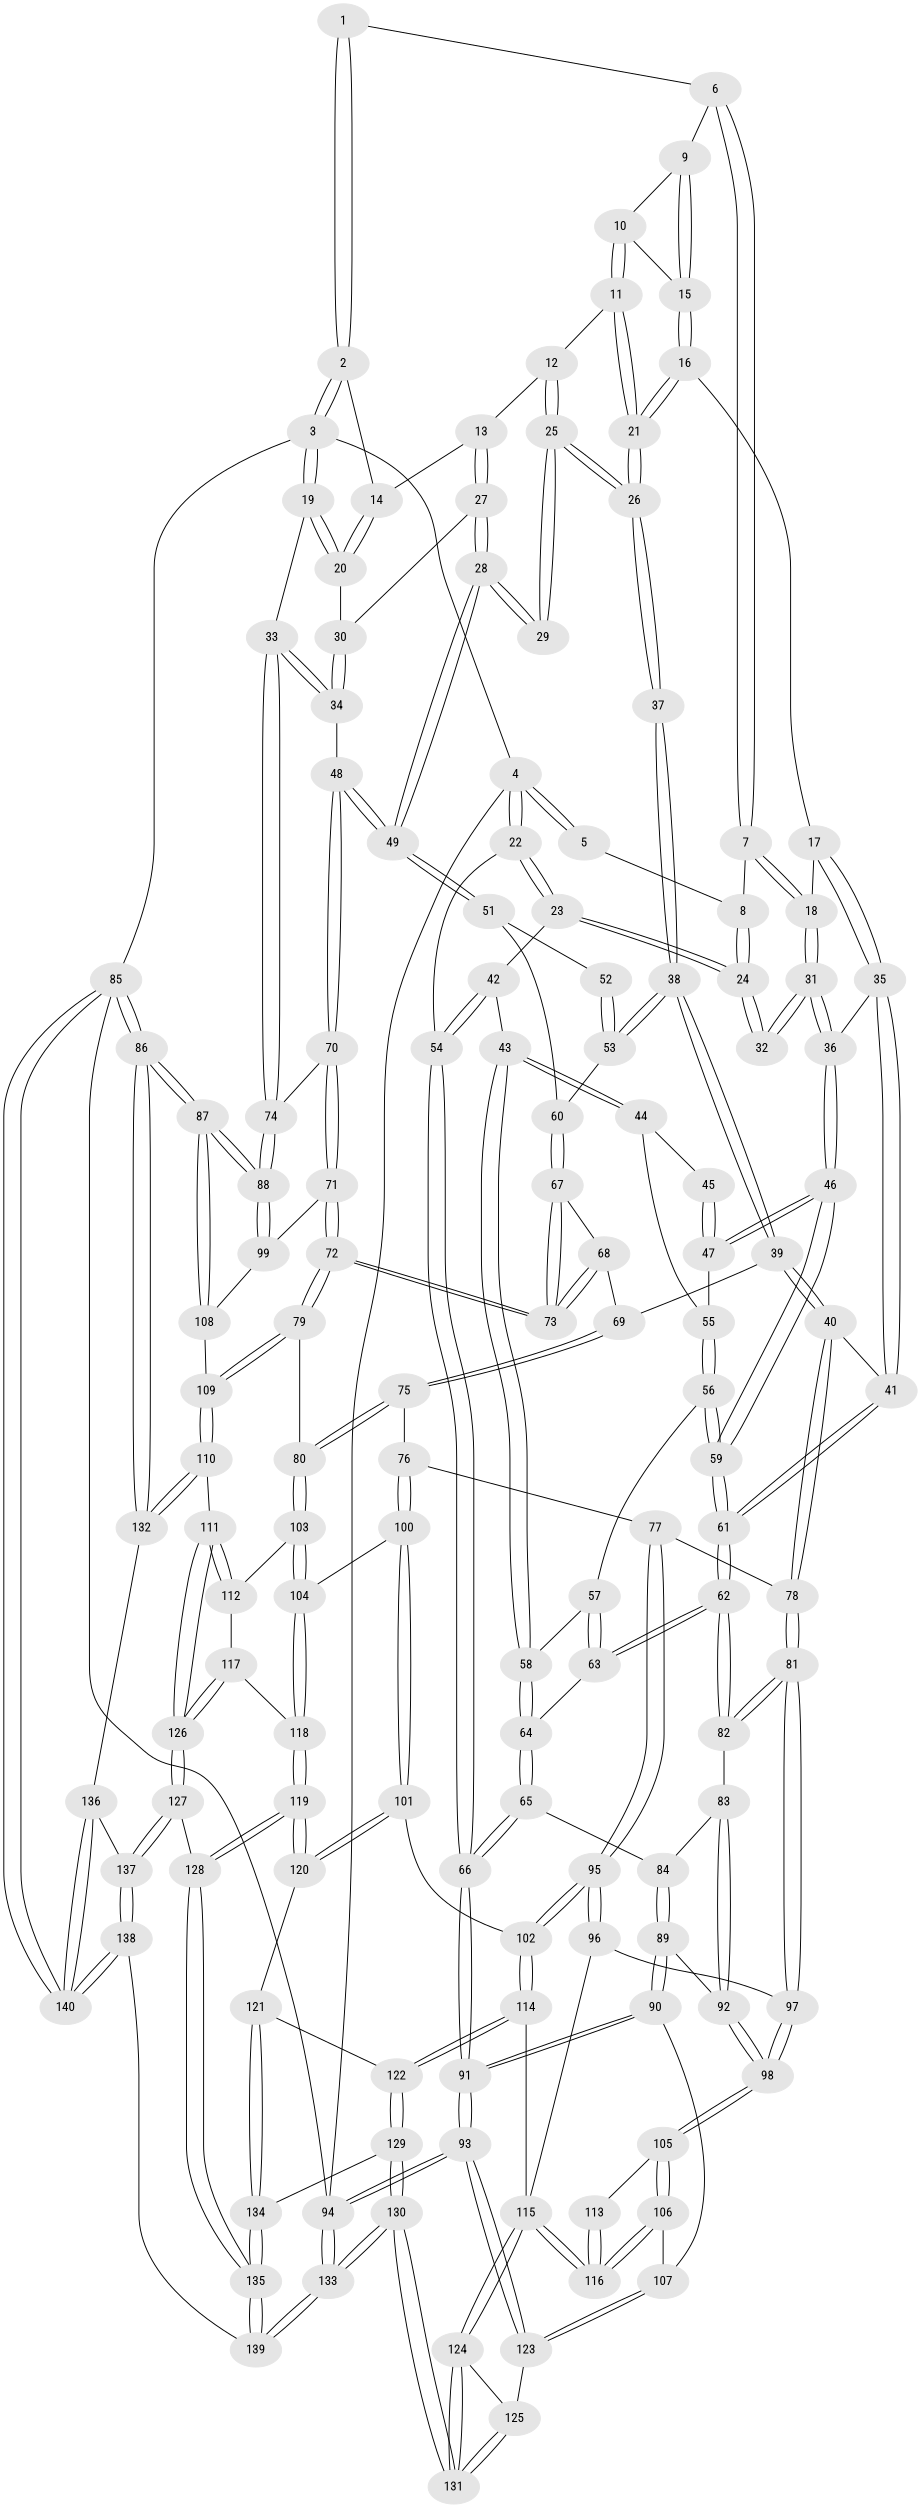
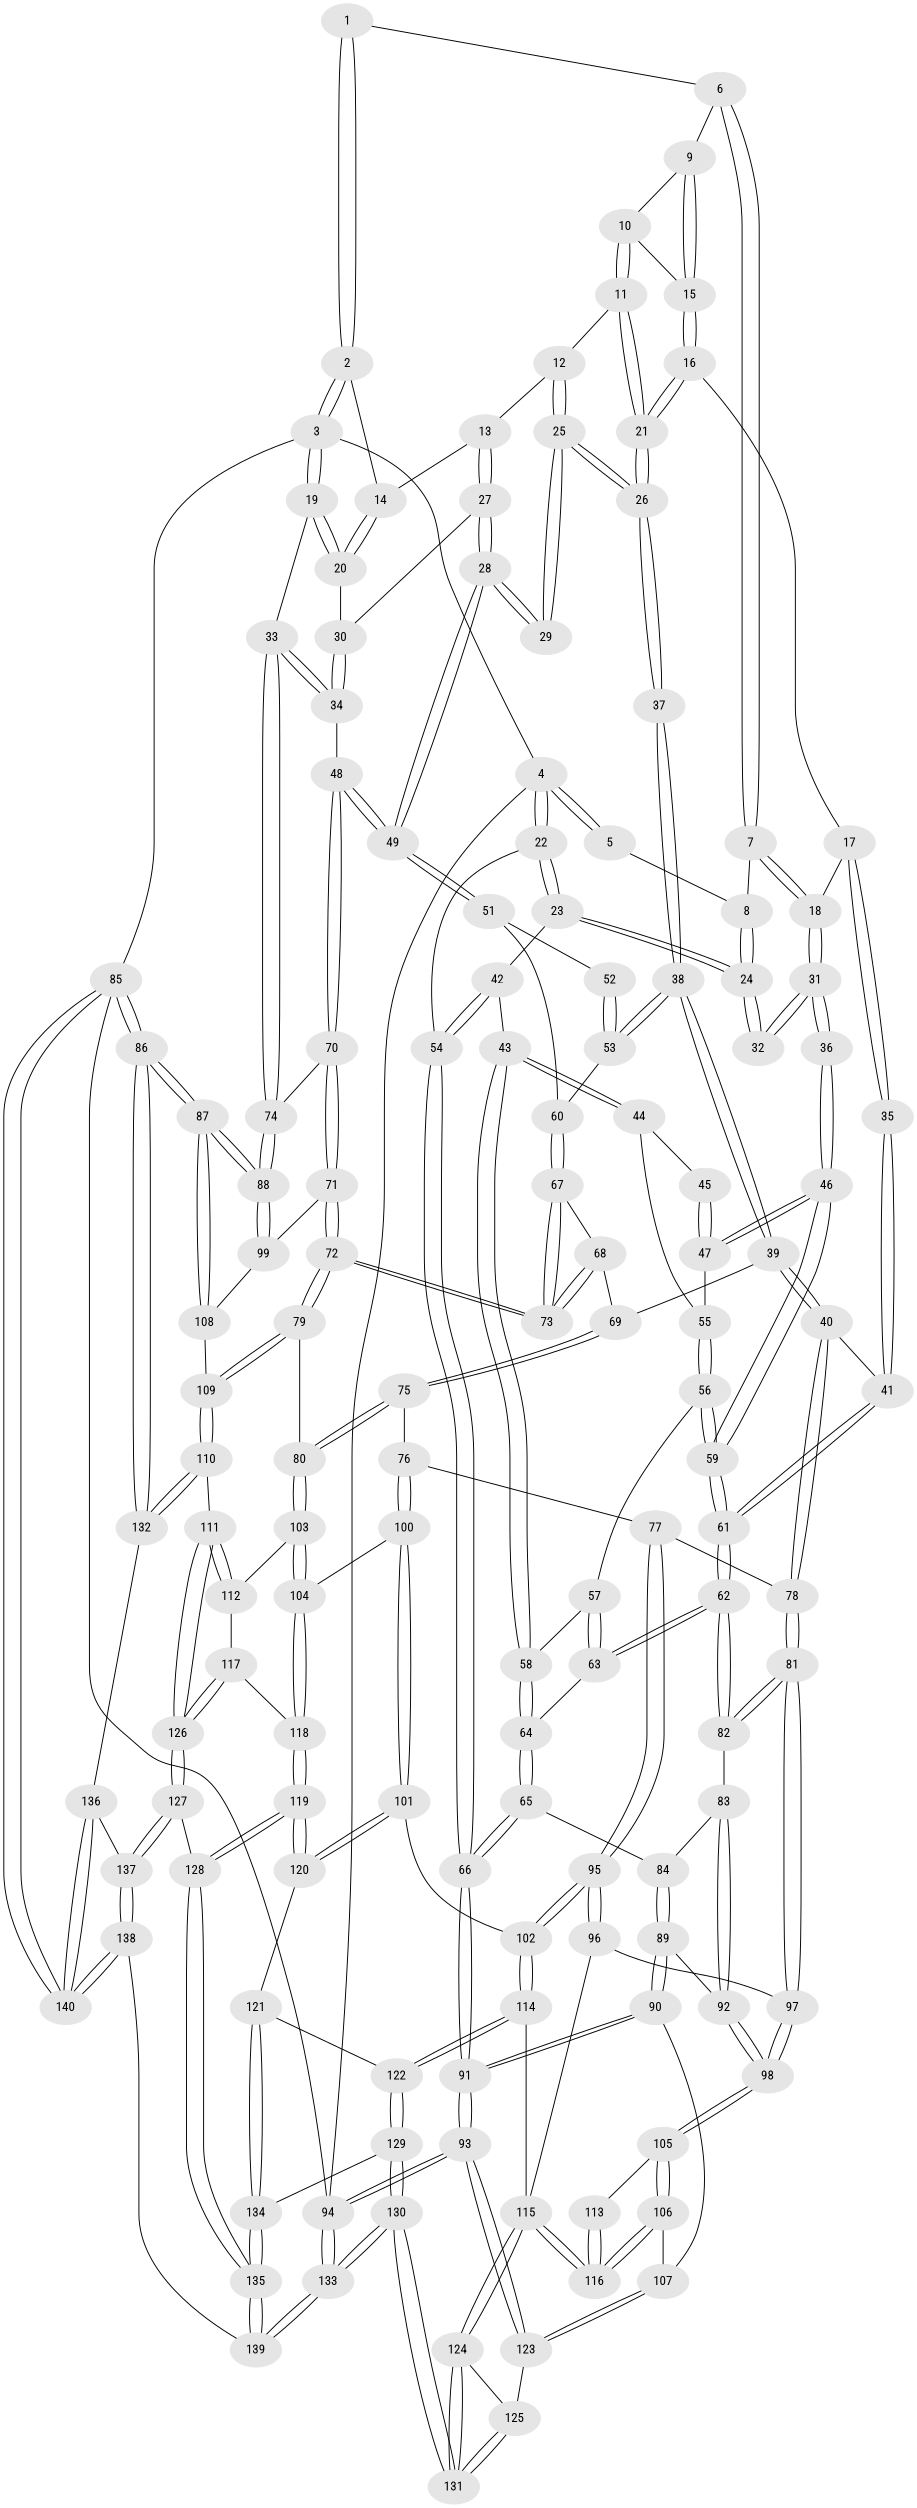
(855, 1014) -> none
